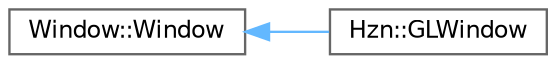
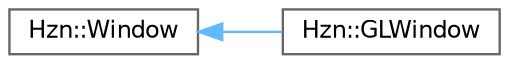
(127, 32) -> (104, 32)
